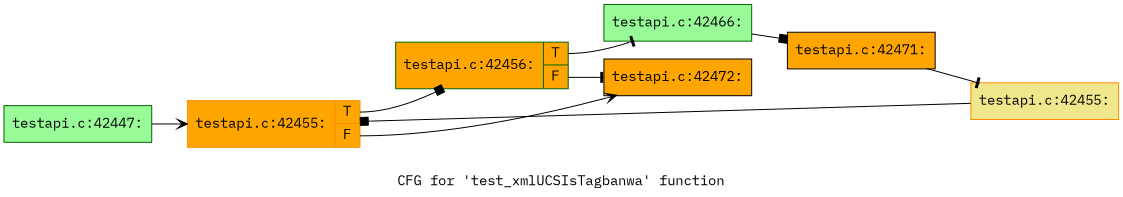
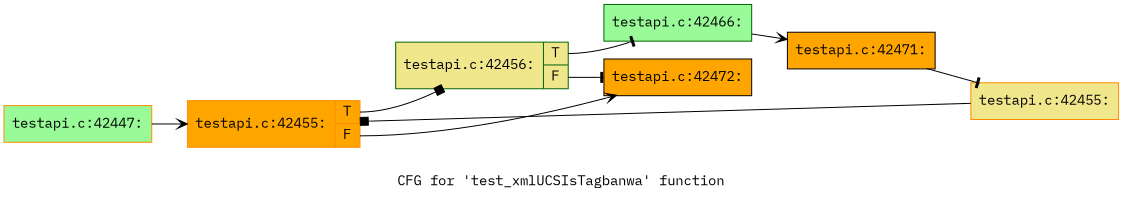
(765, 36) -> (765, 36)
(482, 65) -> (482, 65)
(78, 124) -> (78, 124)
